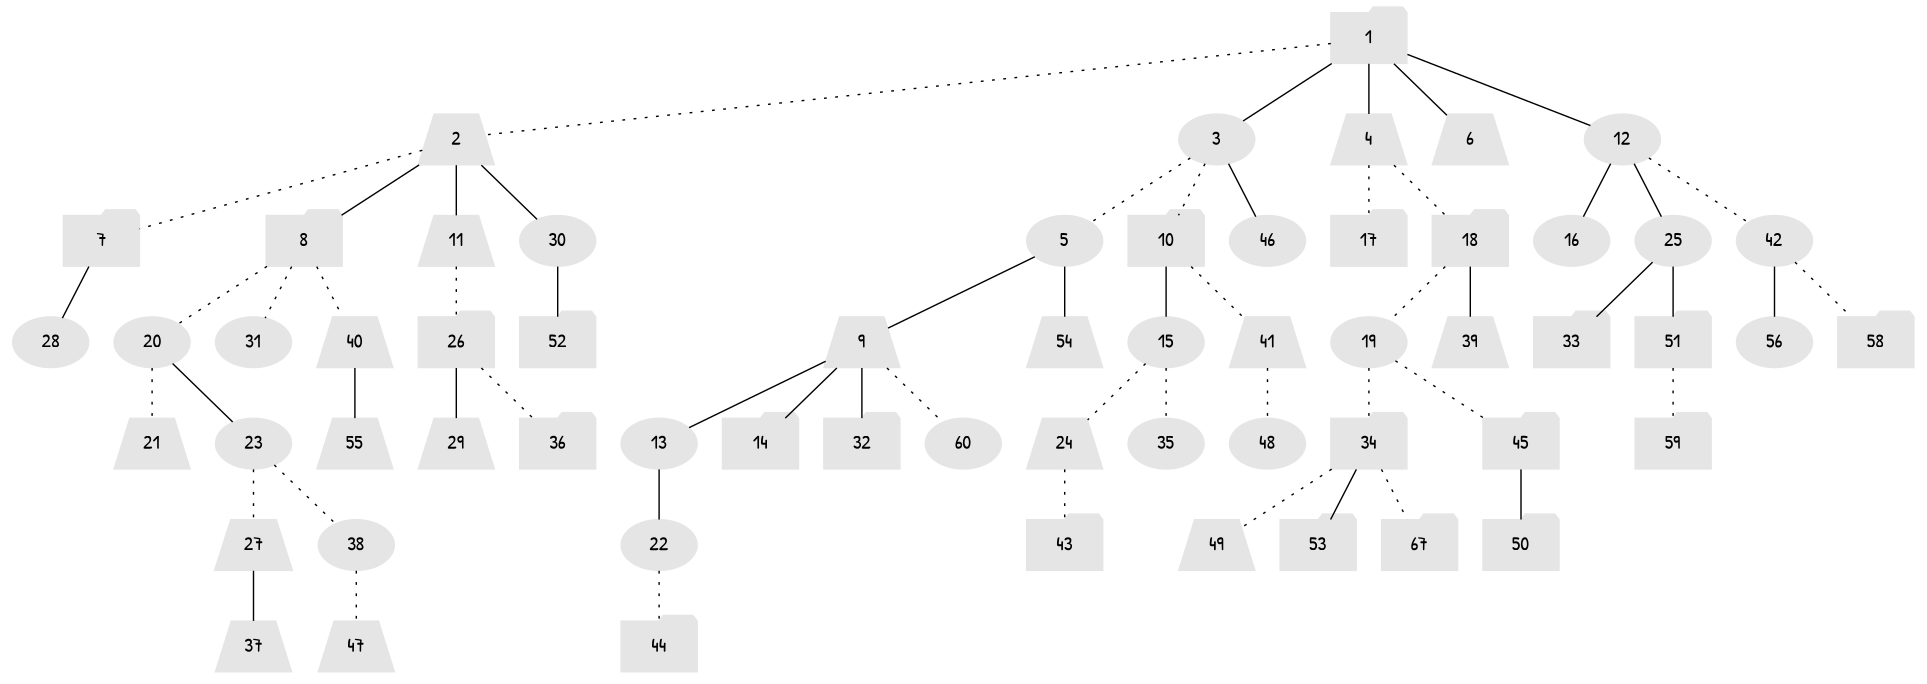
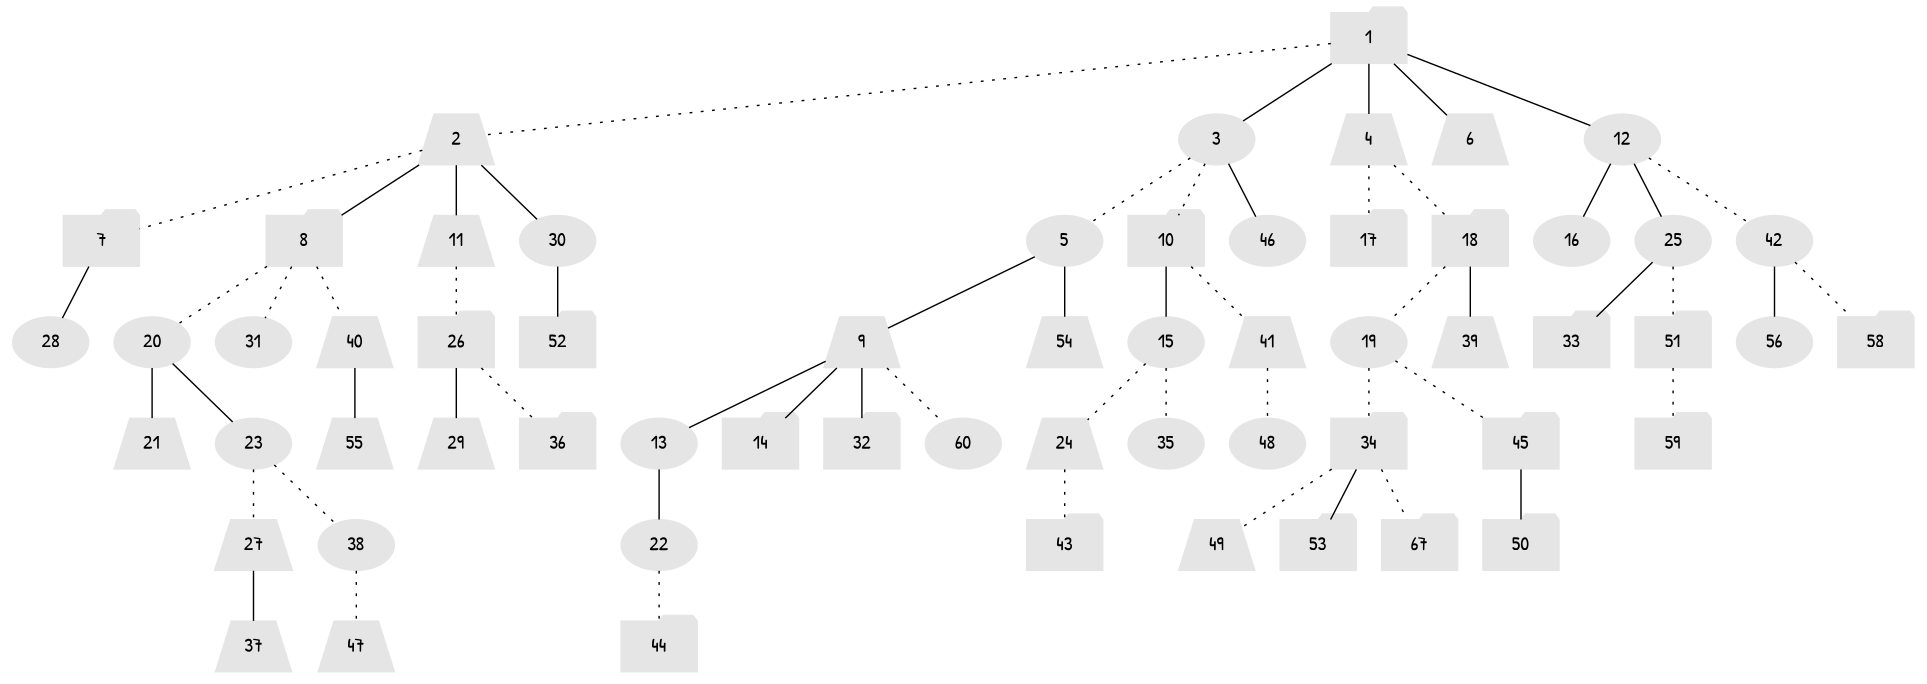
(1673, 292) -> (1673, 292)
(152, 393) -> (152, 393)
